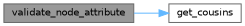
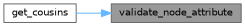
(146, 13) -> (89, 13)
